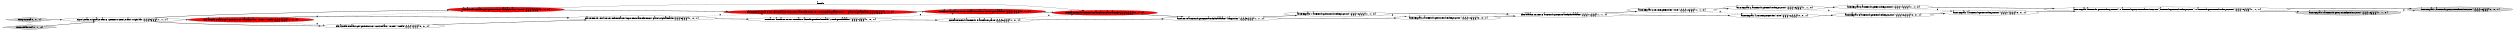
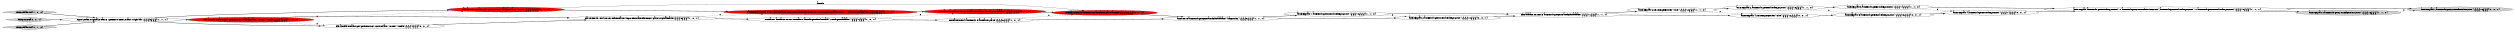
none -> (30, 12)
